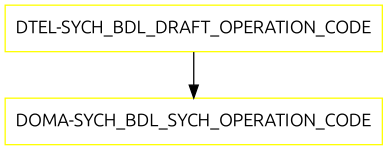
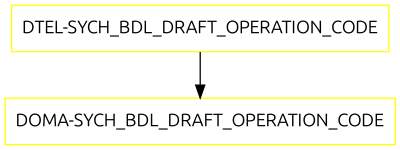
(194, 121) -> (200, 121)
